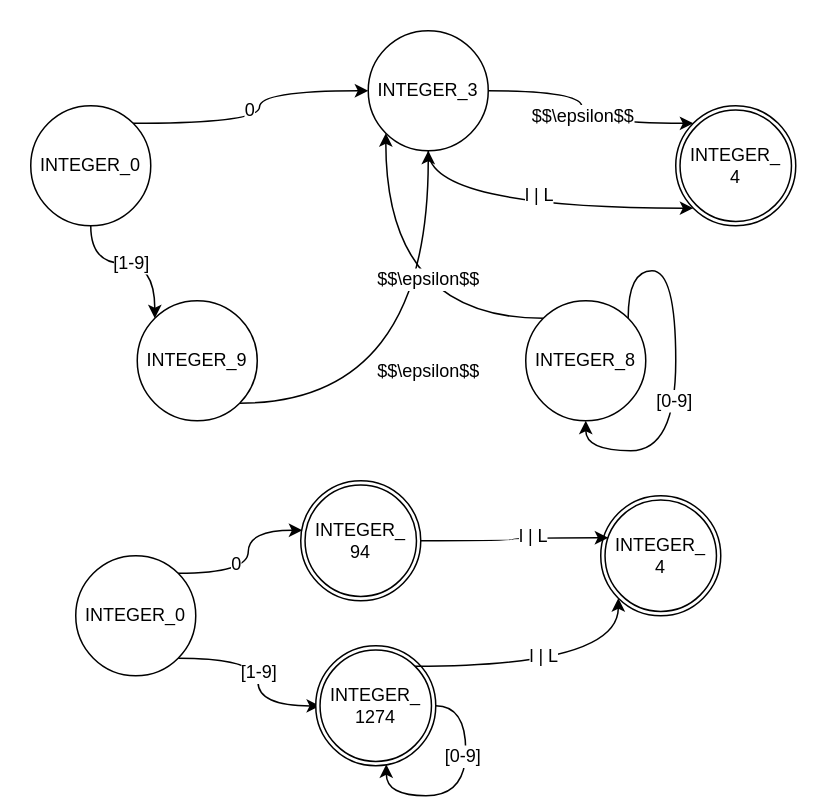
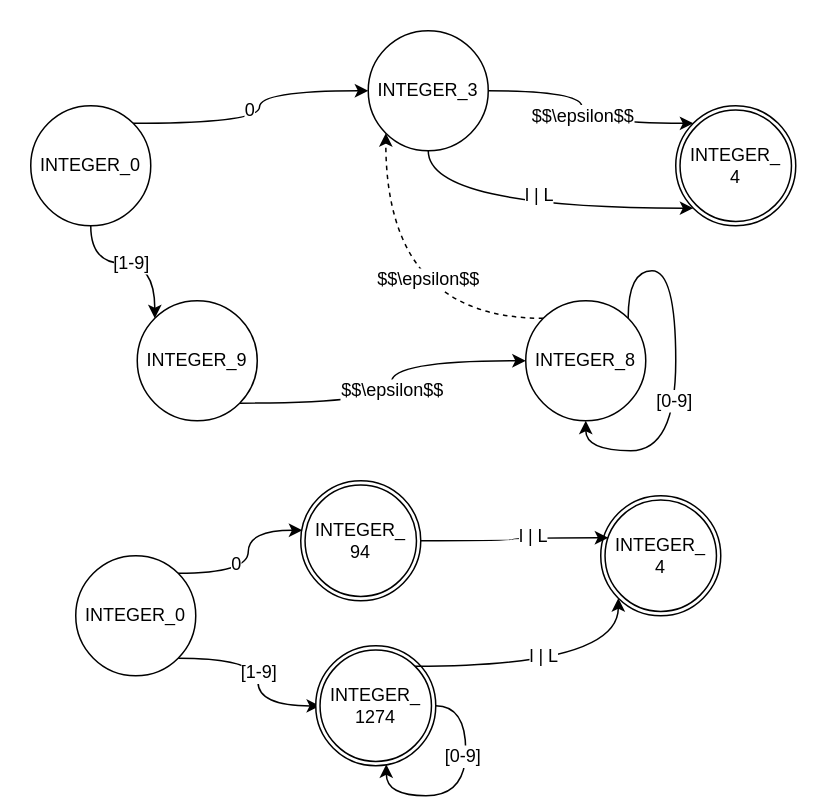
(393, 208) -> (393, 208)
(352, 370) -> (390, 385)
